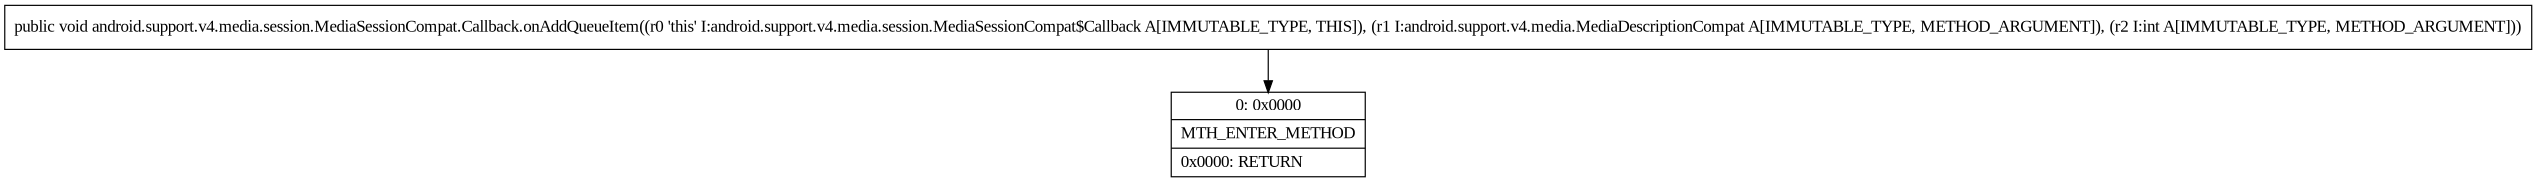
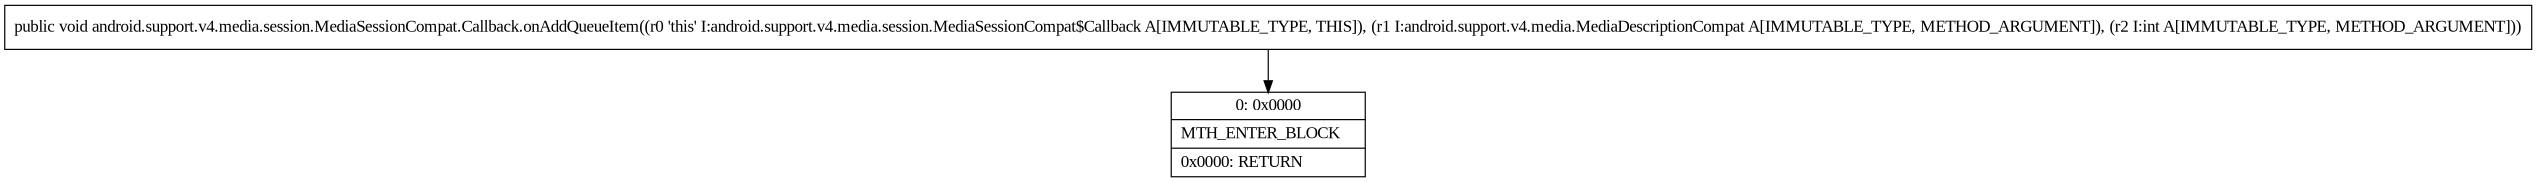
(1268, 133) -> (1261, 133)
